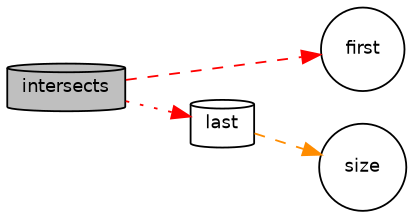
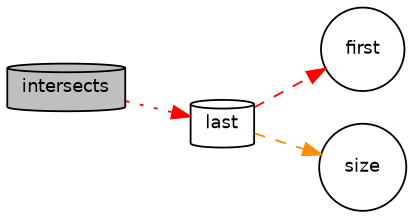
(214, 68) -> (282, 92)
